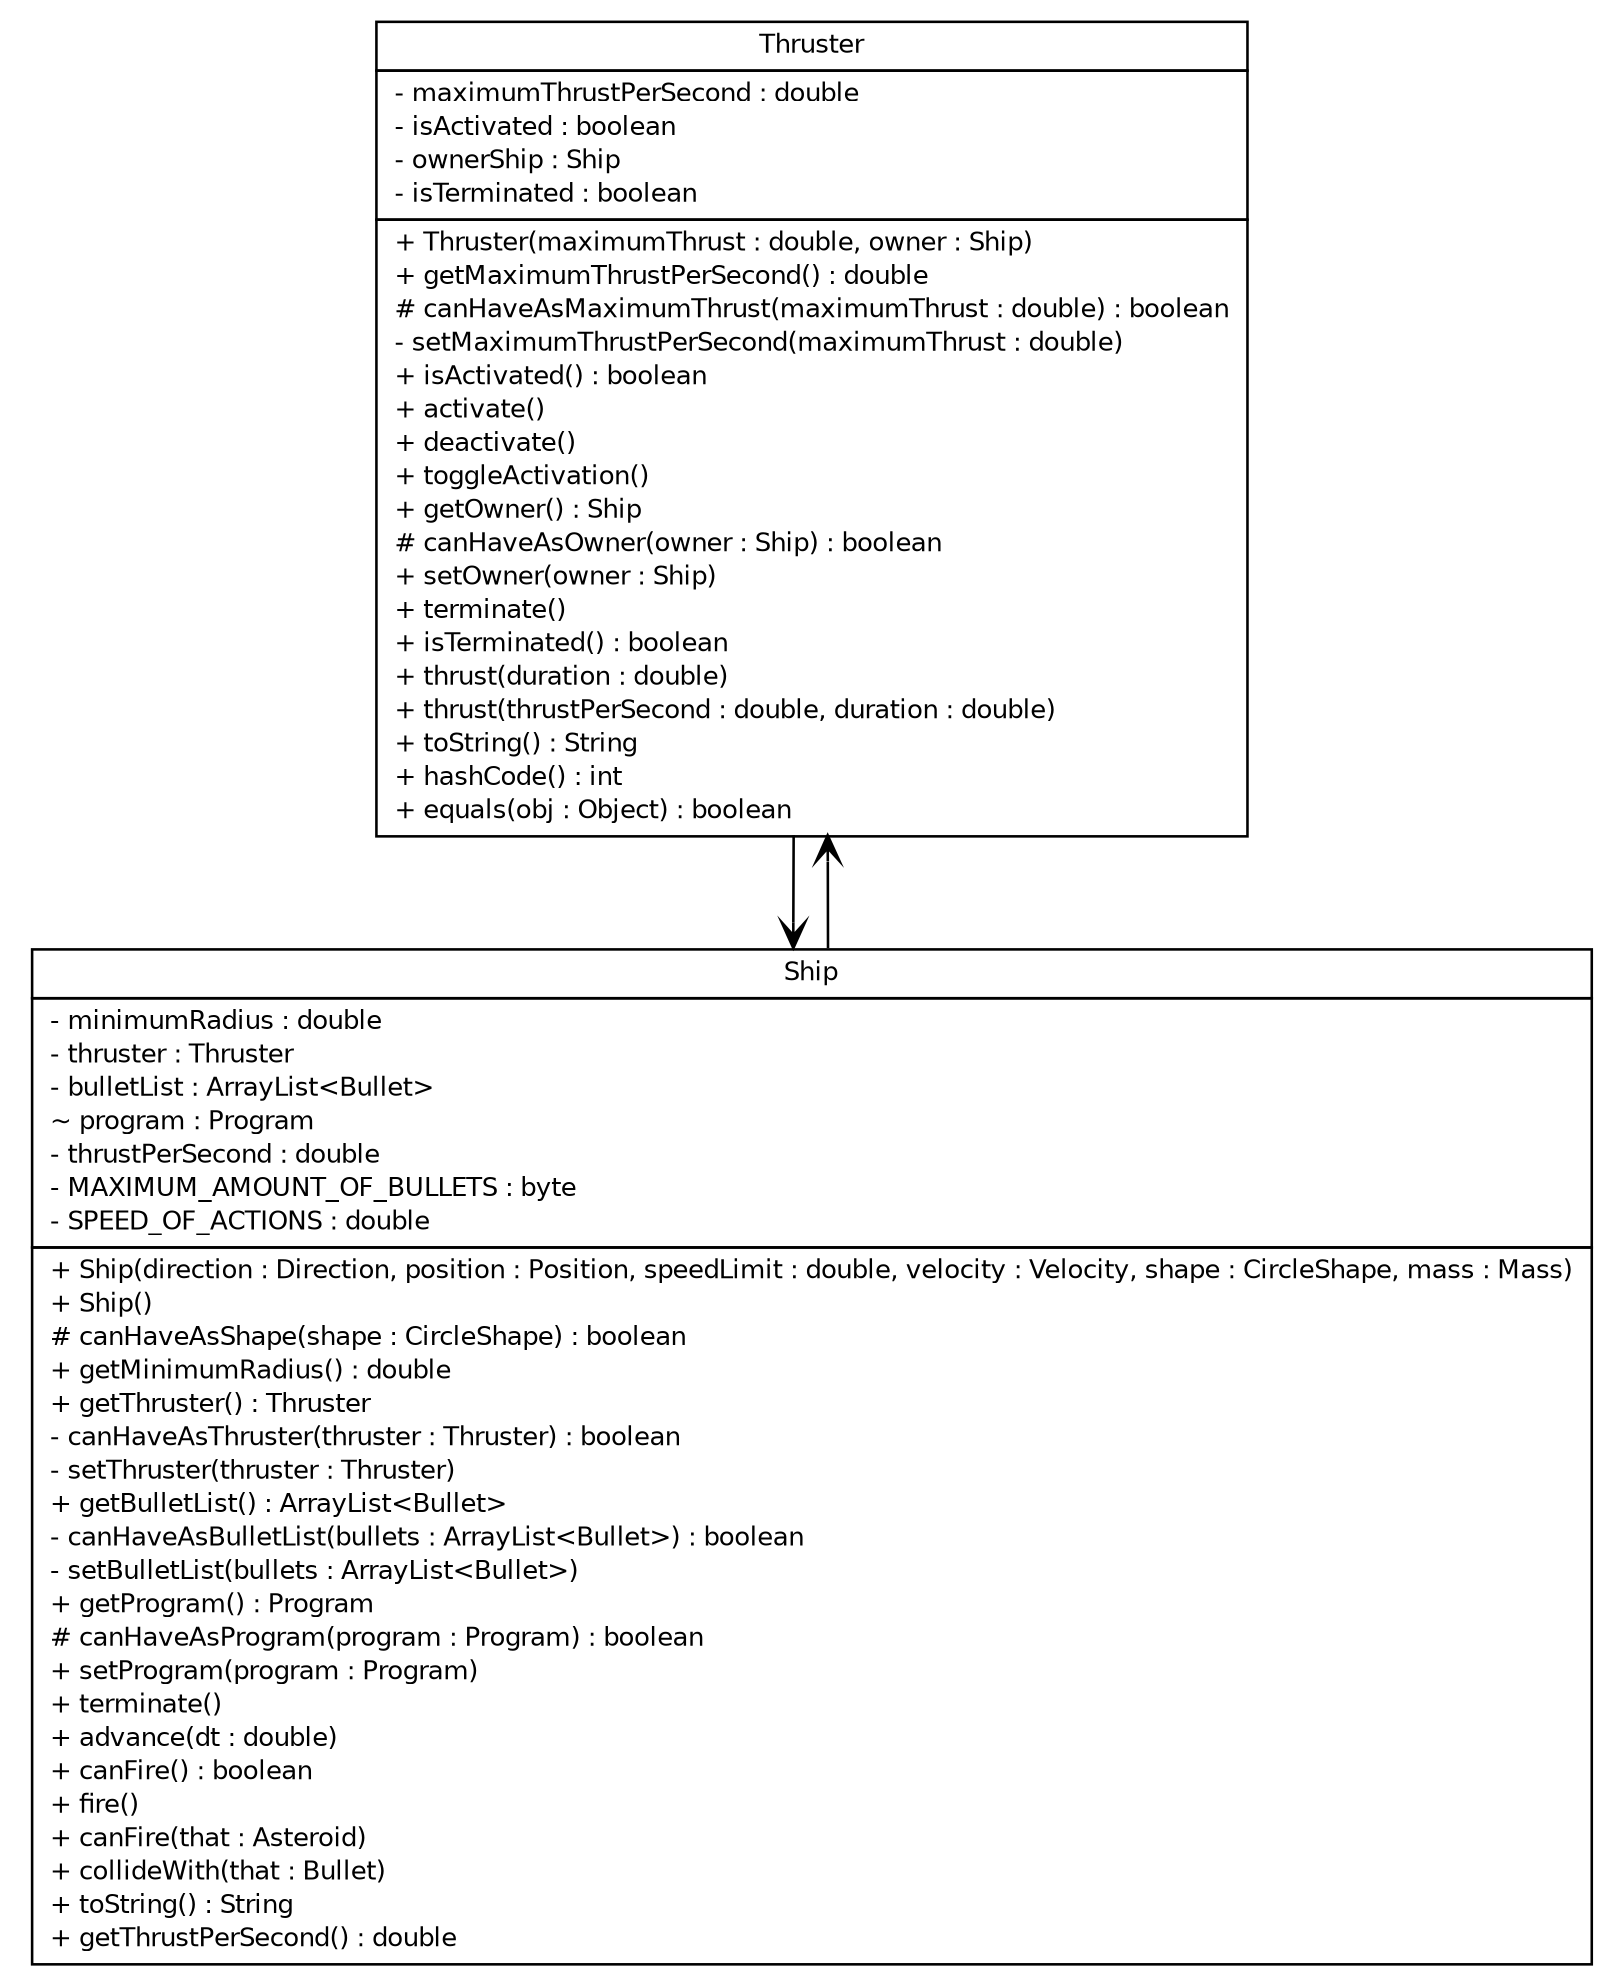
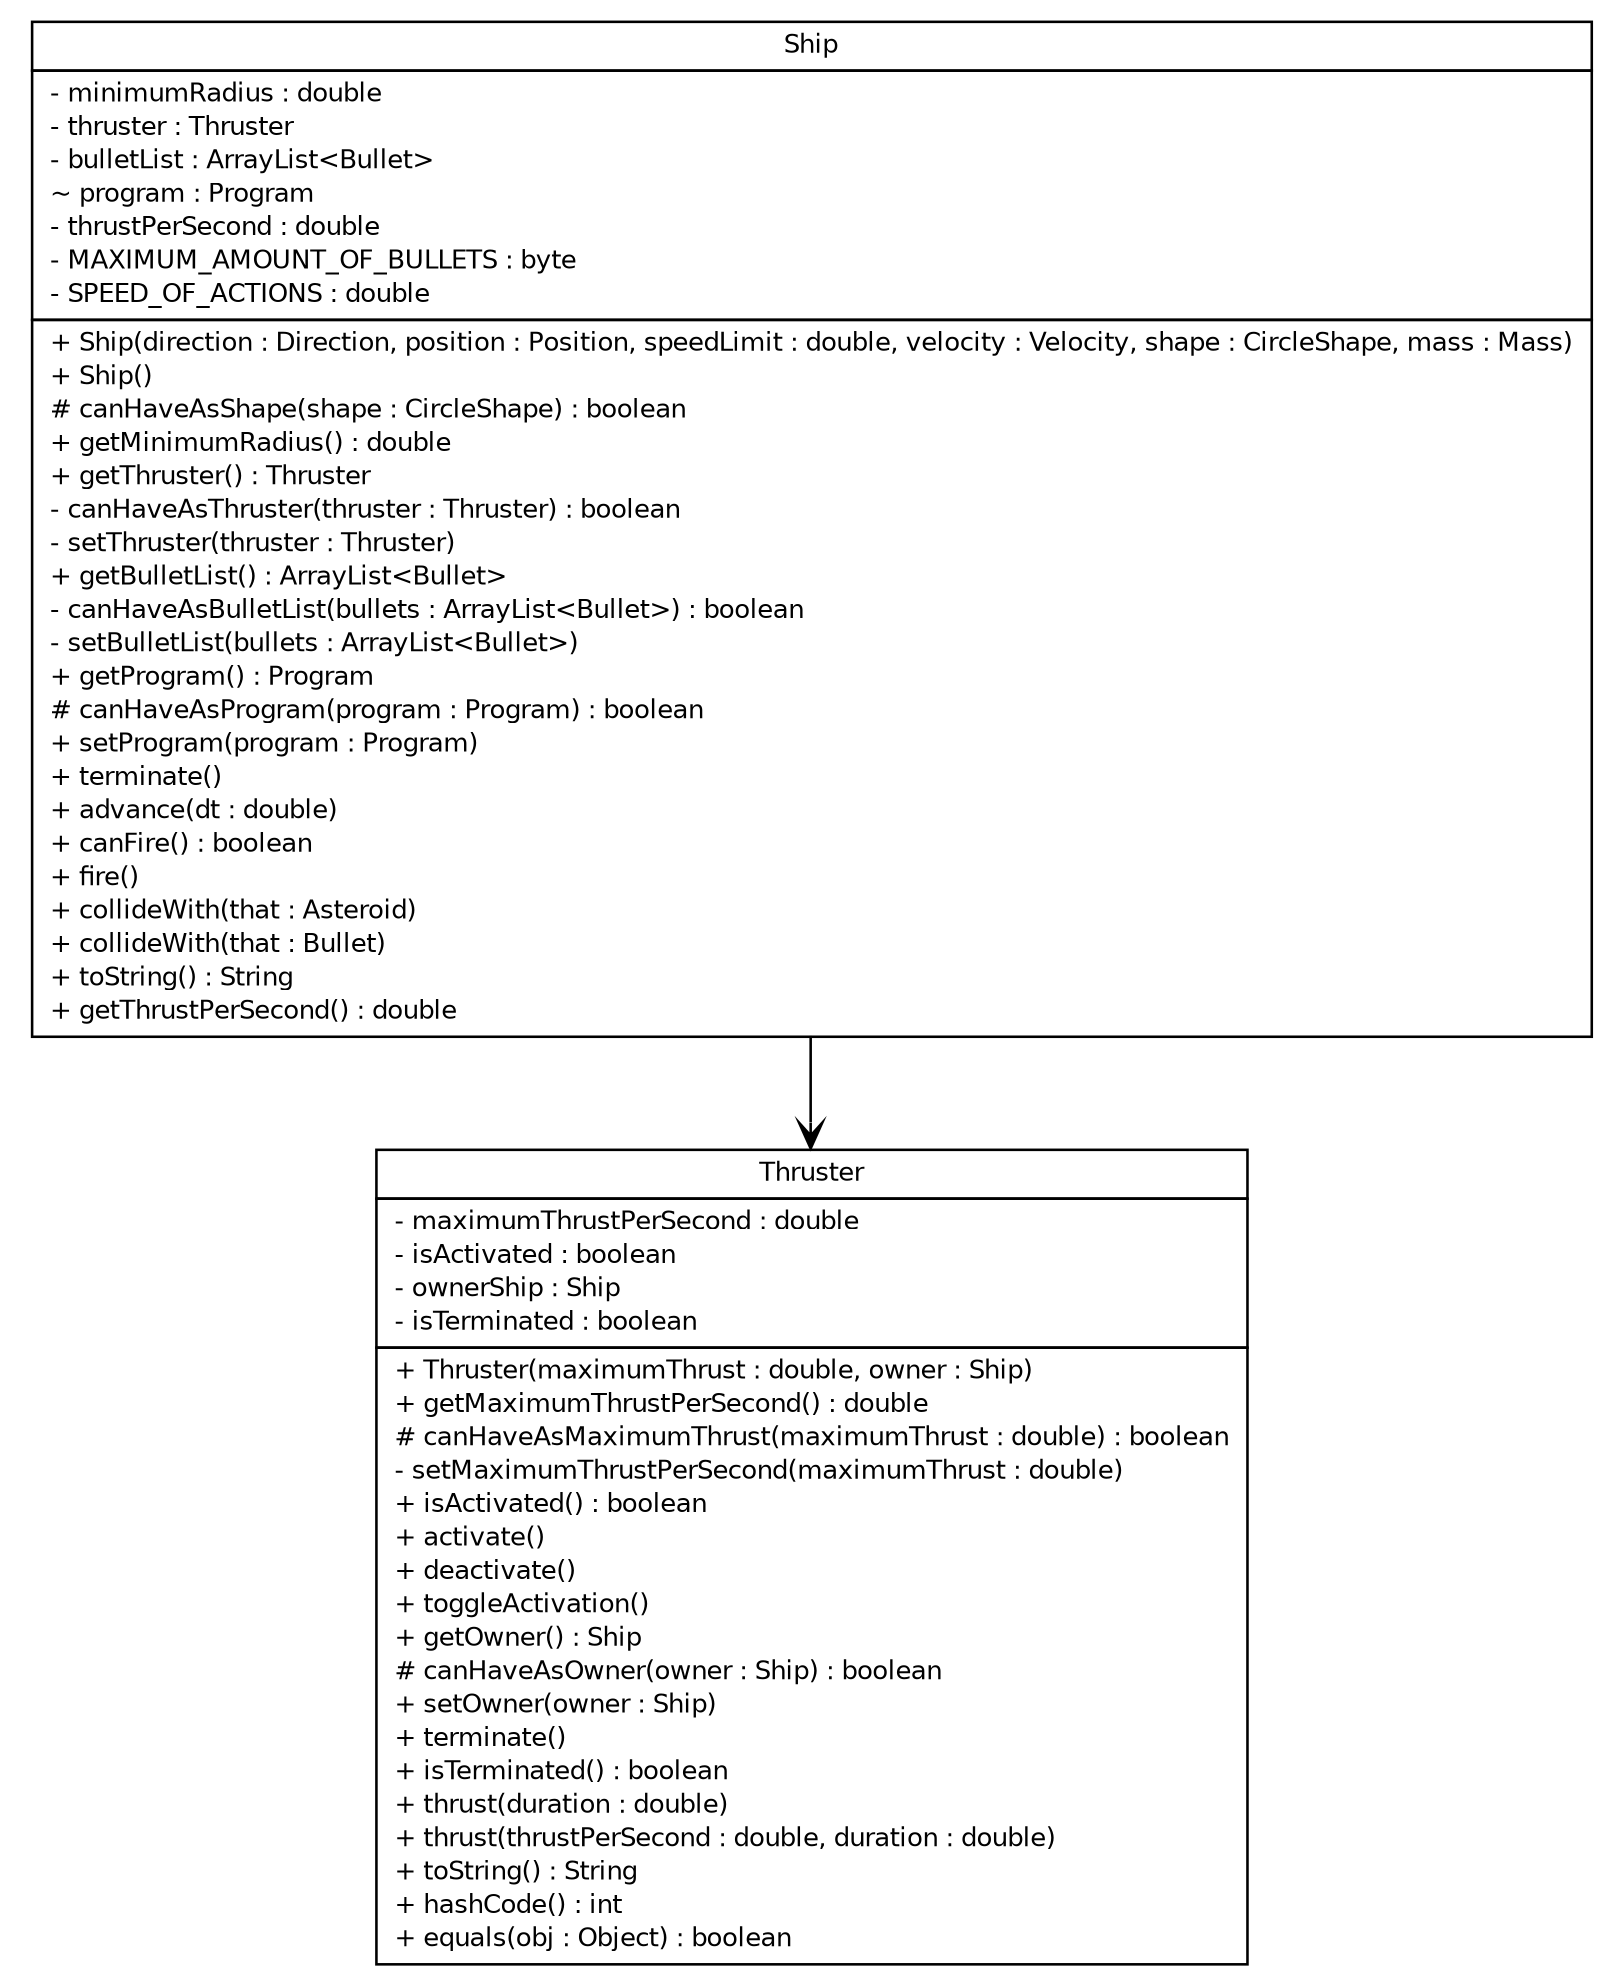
(793, 879) -> none
(209, 1838) -> (234, 911)
